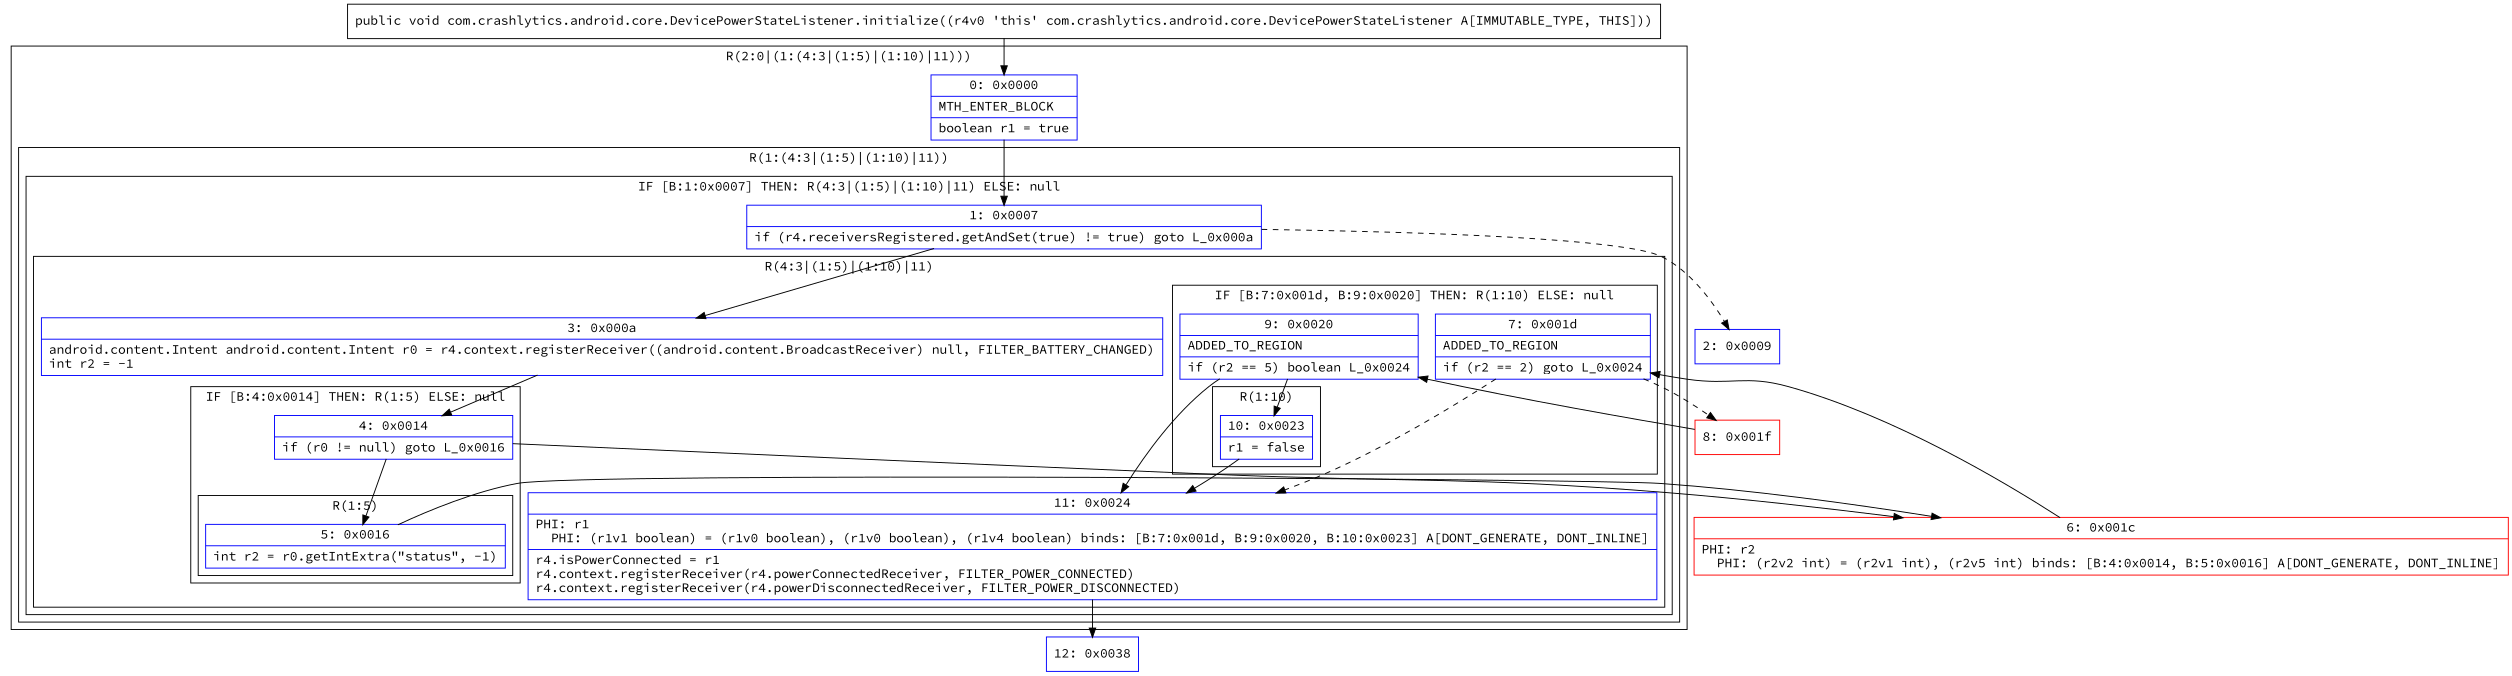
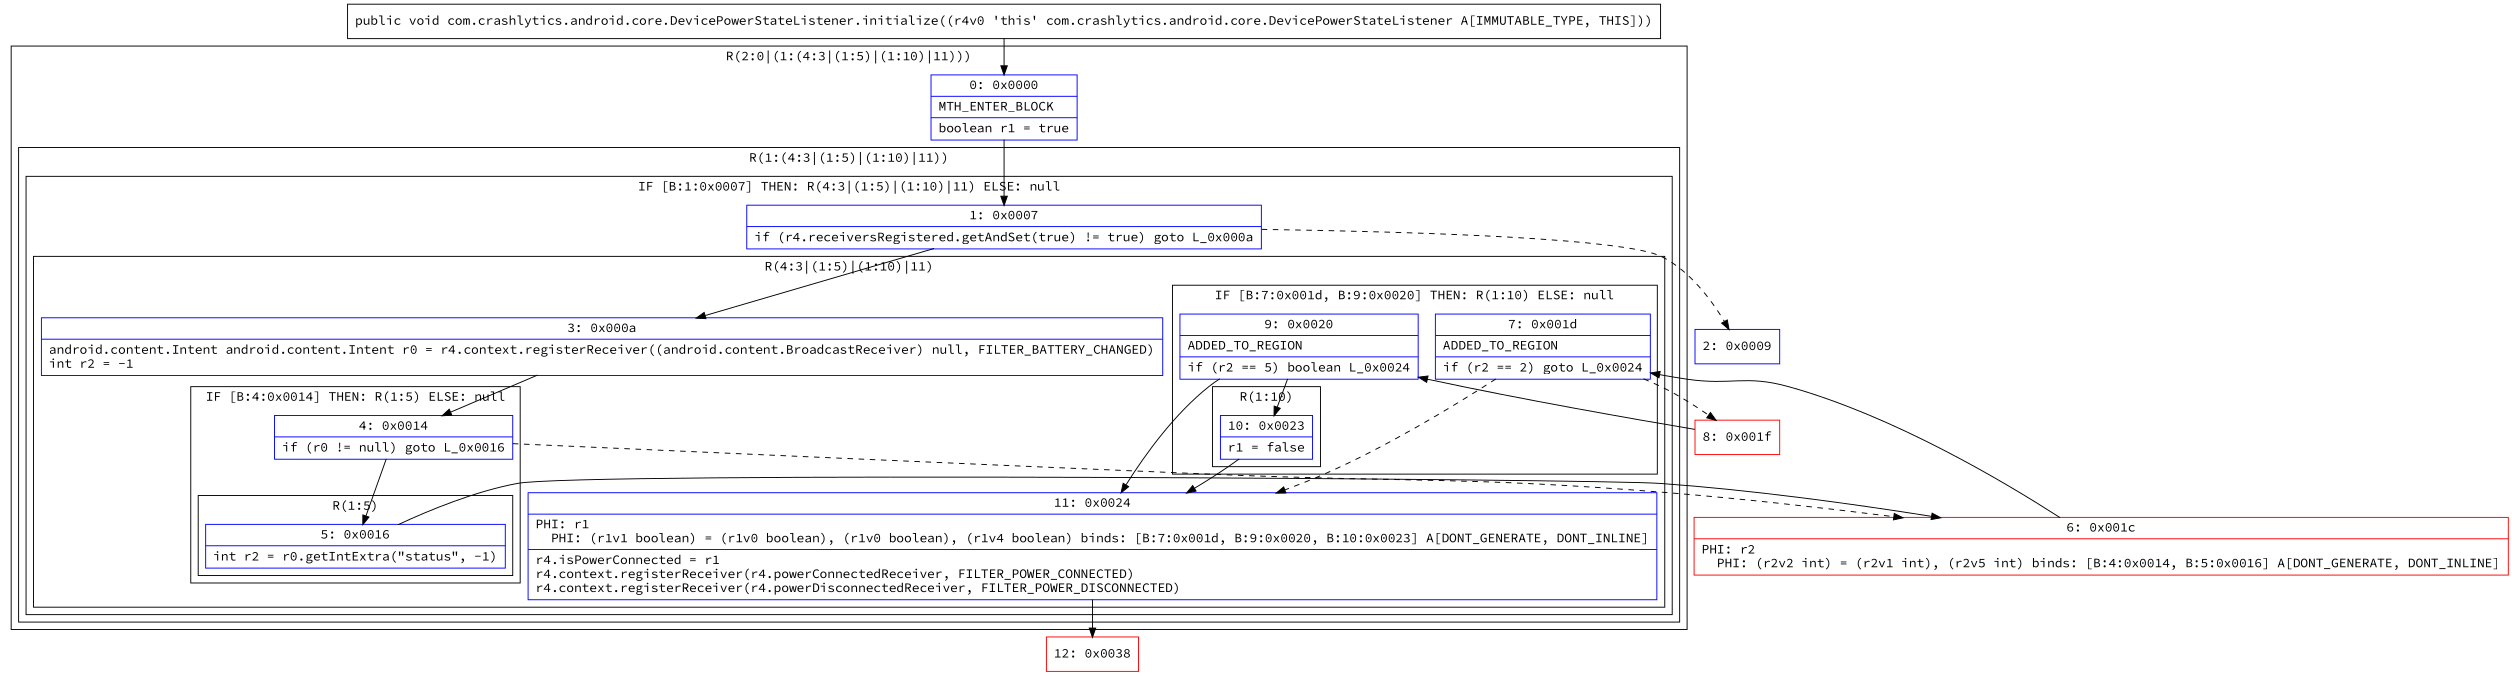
(1100, 469) -> (1100, 469)
(1092, 654) -> (1092, 654)
